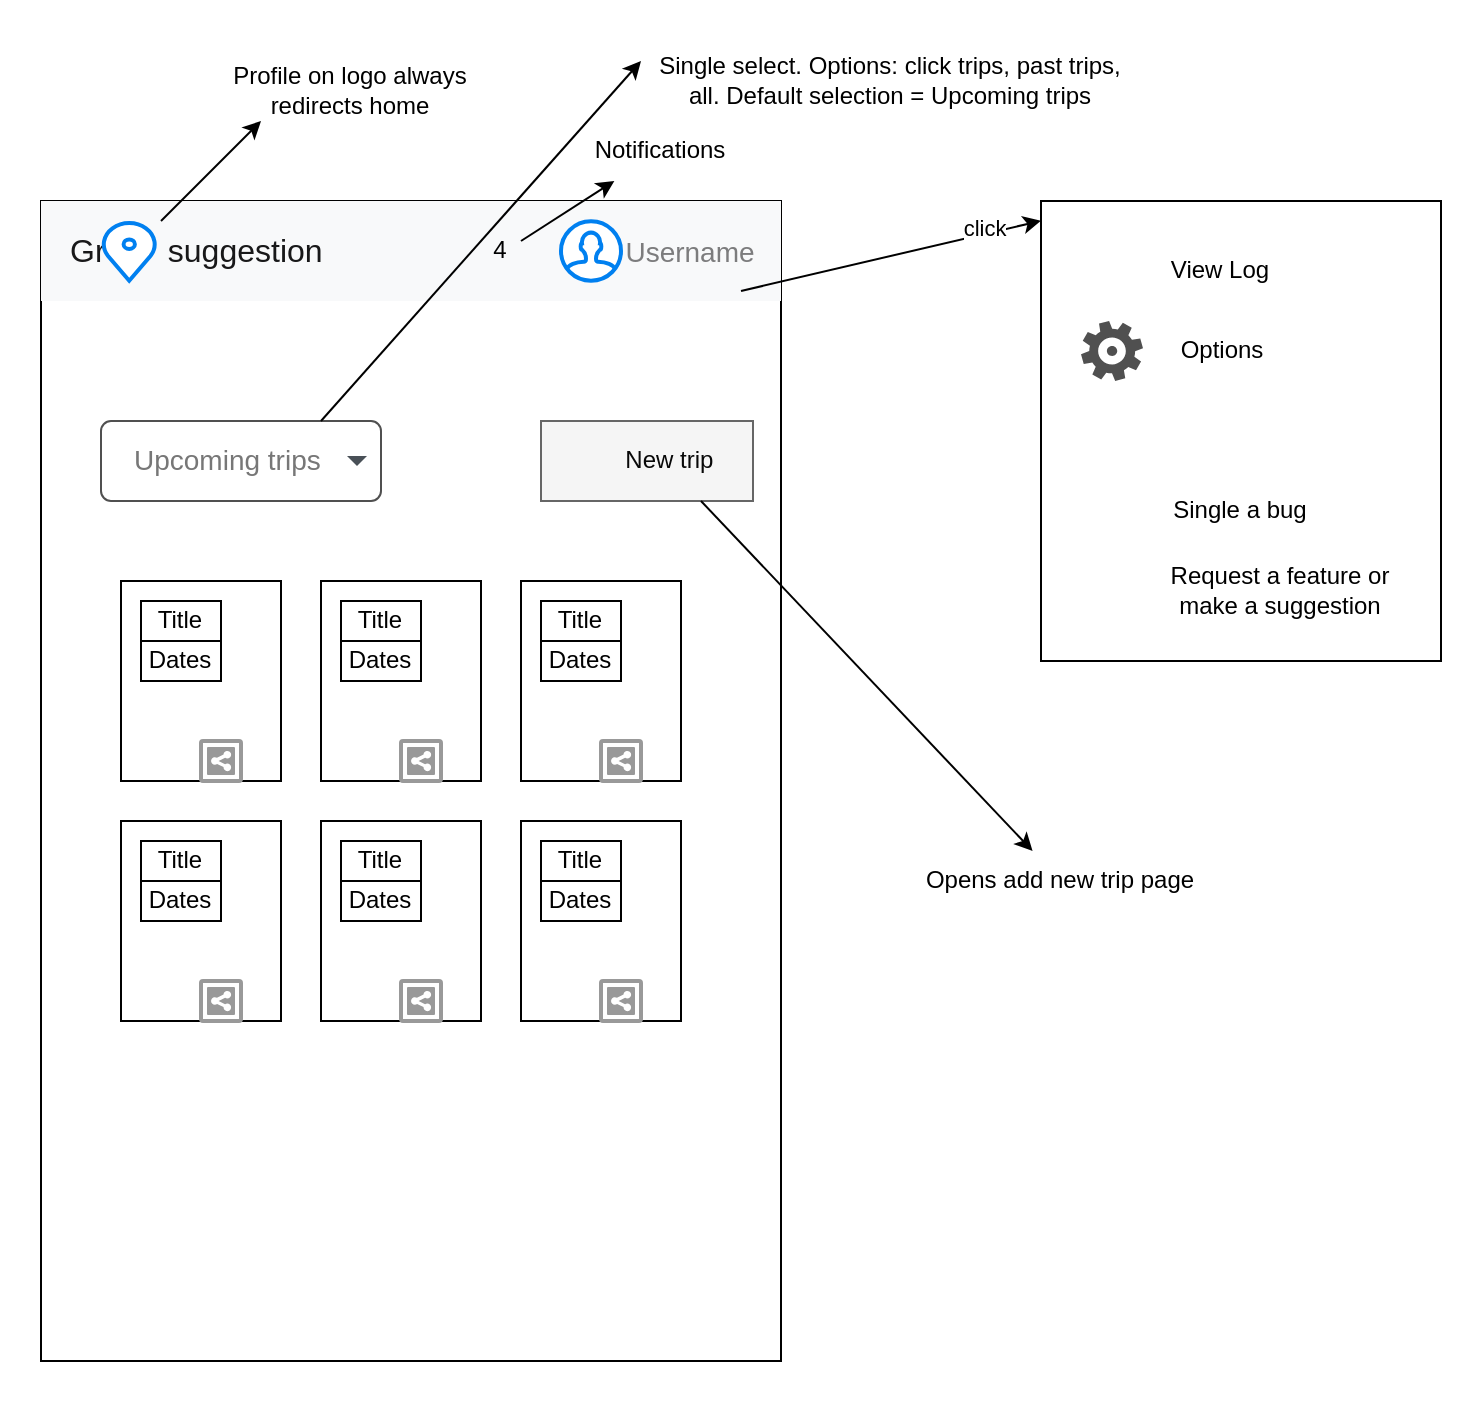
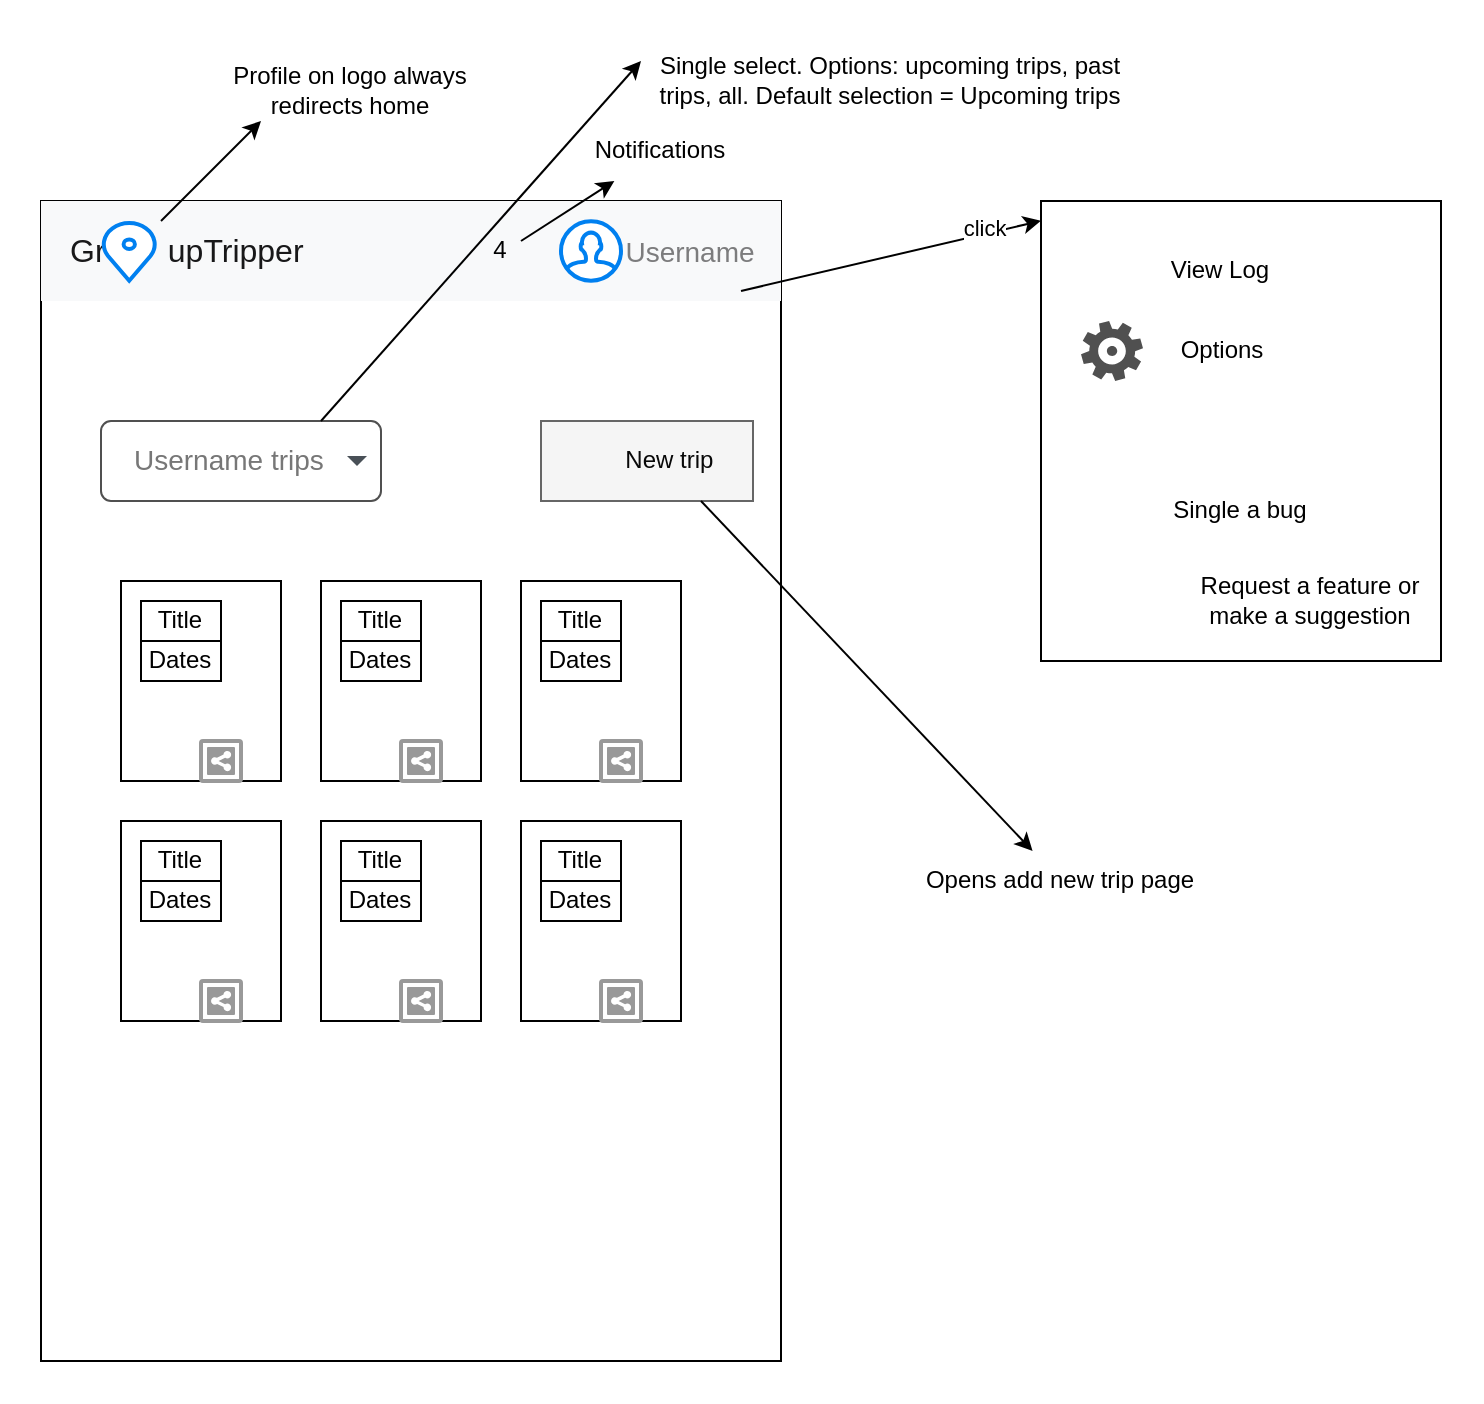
(891, 81) -> (891, 81)
(220, 251) -> (211, 251)
(234, 461) -> (237, 461)
(1281, 591) -> (1311, 601)
